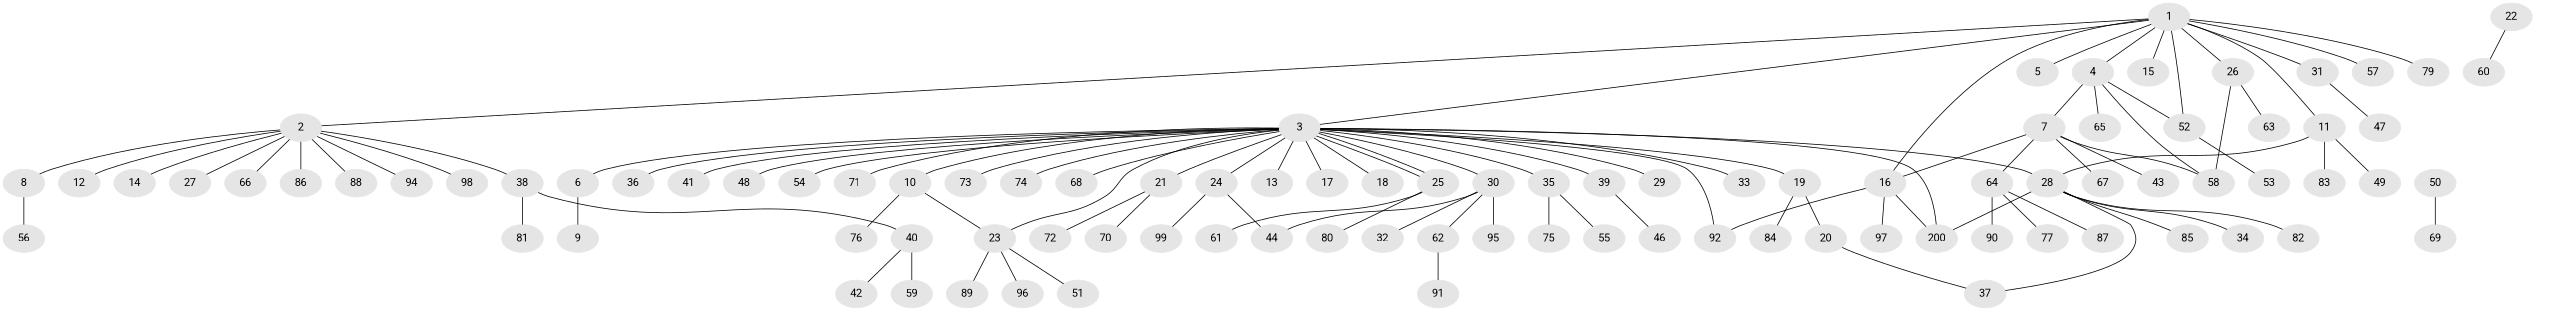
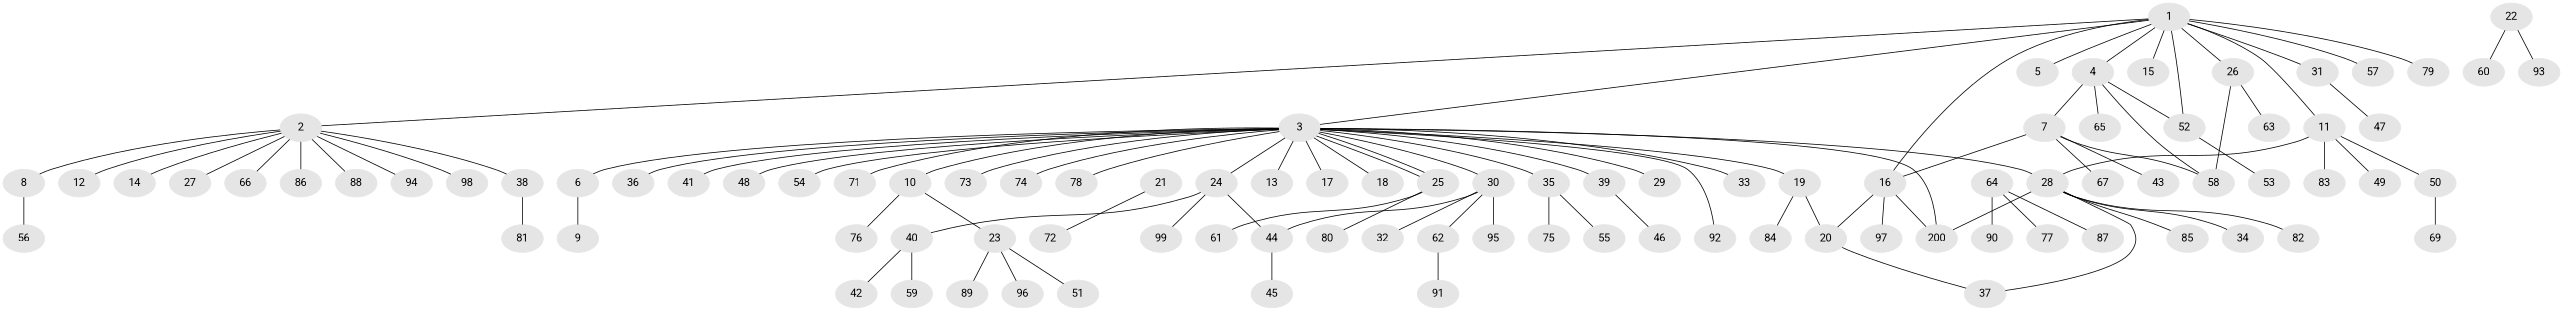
none -> (2539, 72)
(1229, 153) -> none
(2018, 155) -> none
none -> (2380, 155)
(1139, 167) -> none
(1076, 183) -> (1076, 183)
(1798, 207) -> (1855, 211)
(717, 211) -> (1066, 215)
(1106, 239) -> none
none -> (1272, 294)
